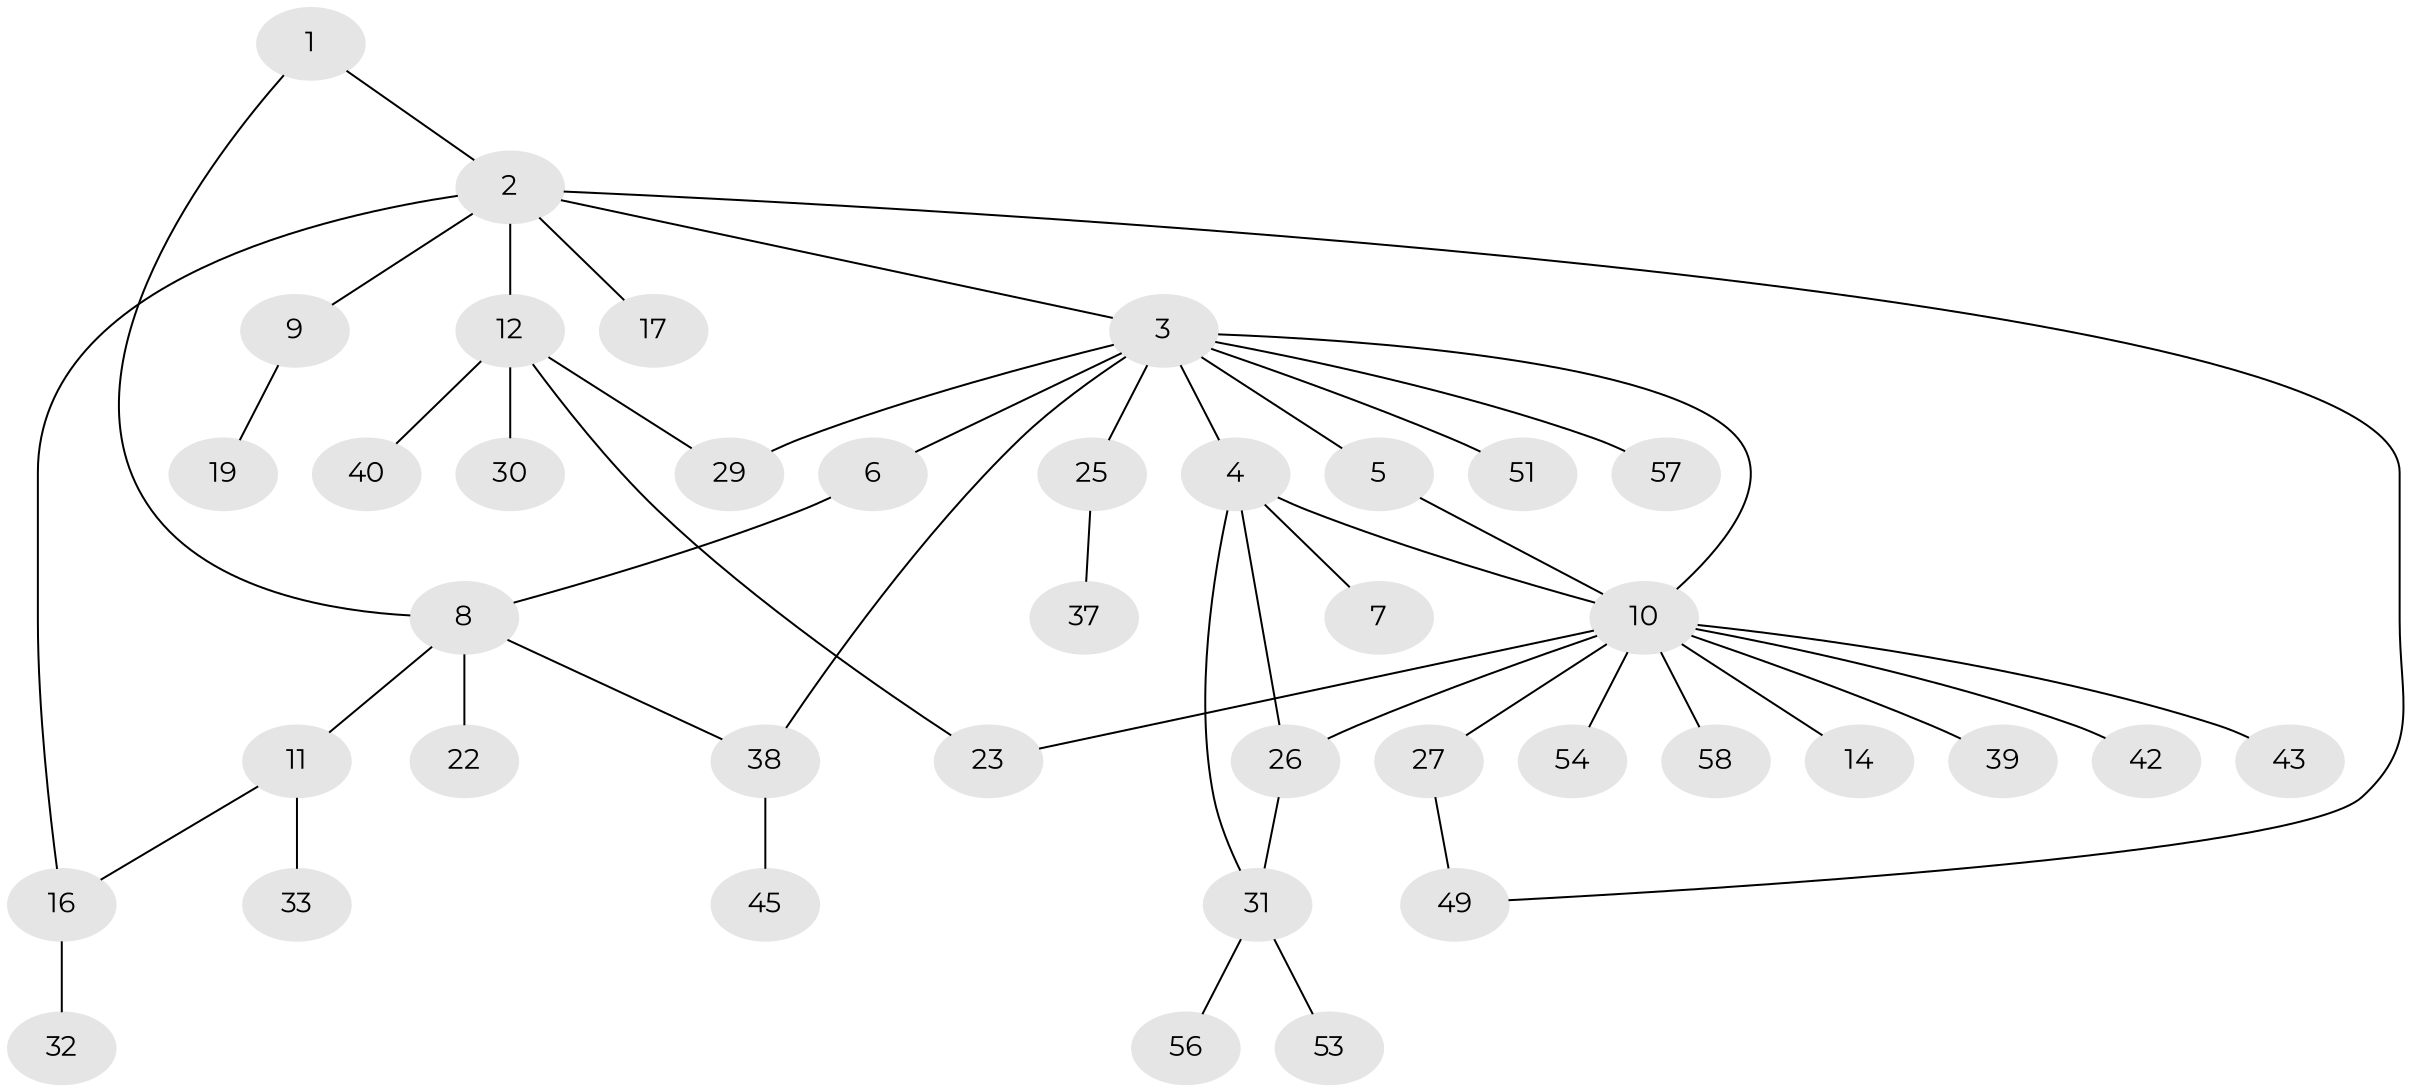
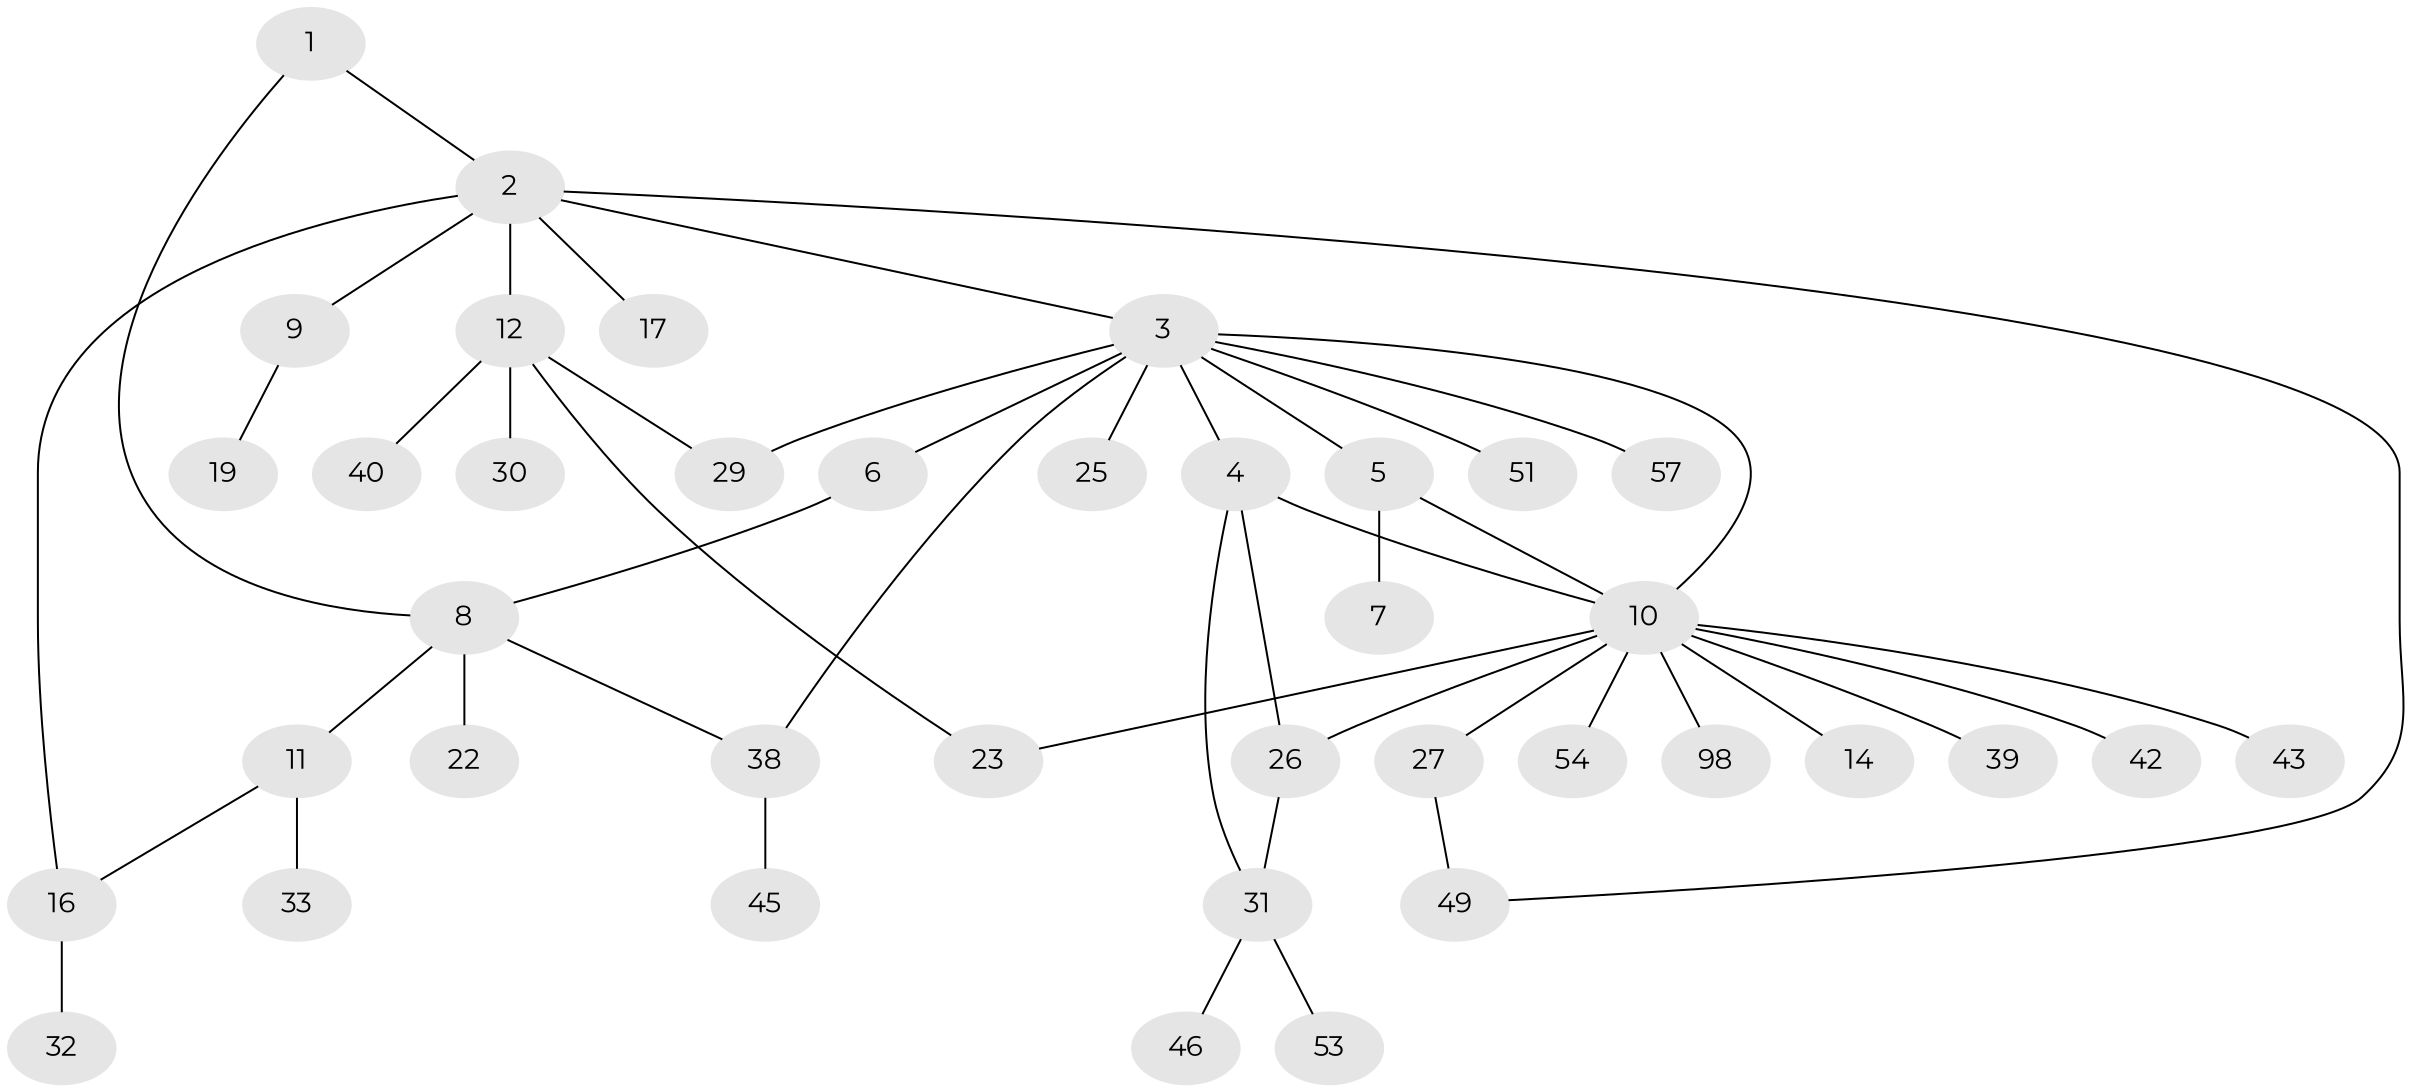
(1307, 546) -> (1379, 550)
(1084, 618) -> none
(1716, 761) -> (1716, 761)
(1186, 1048) -> (1186, 1048)
